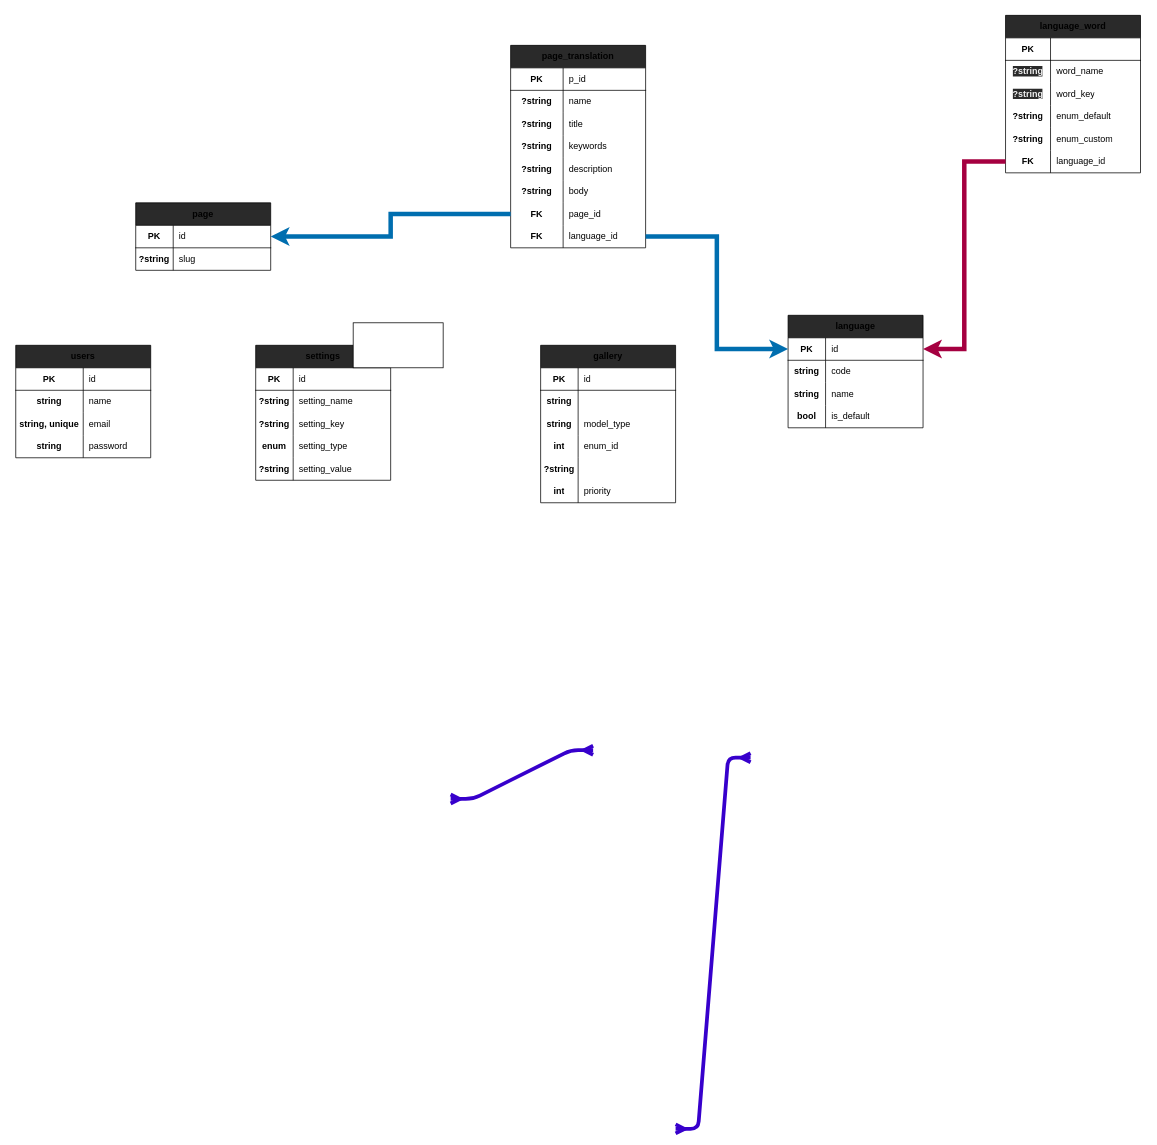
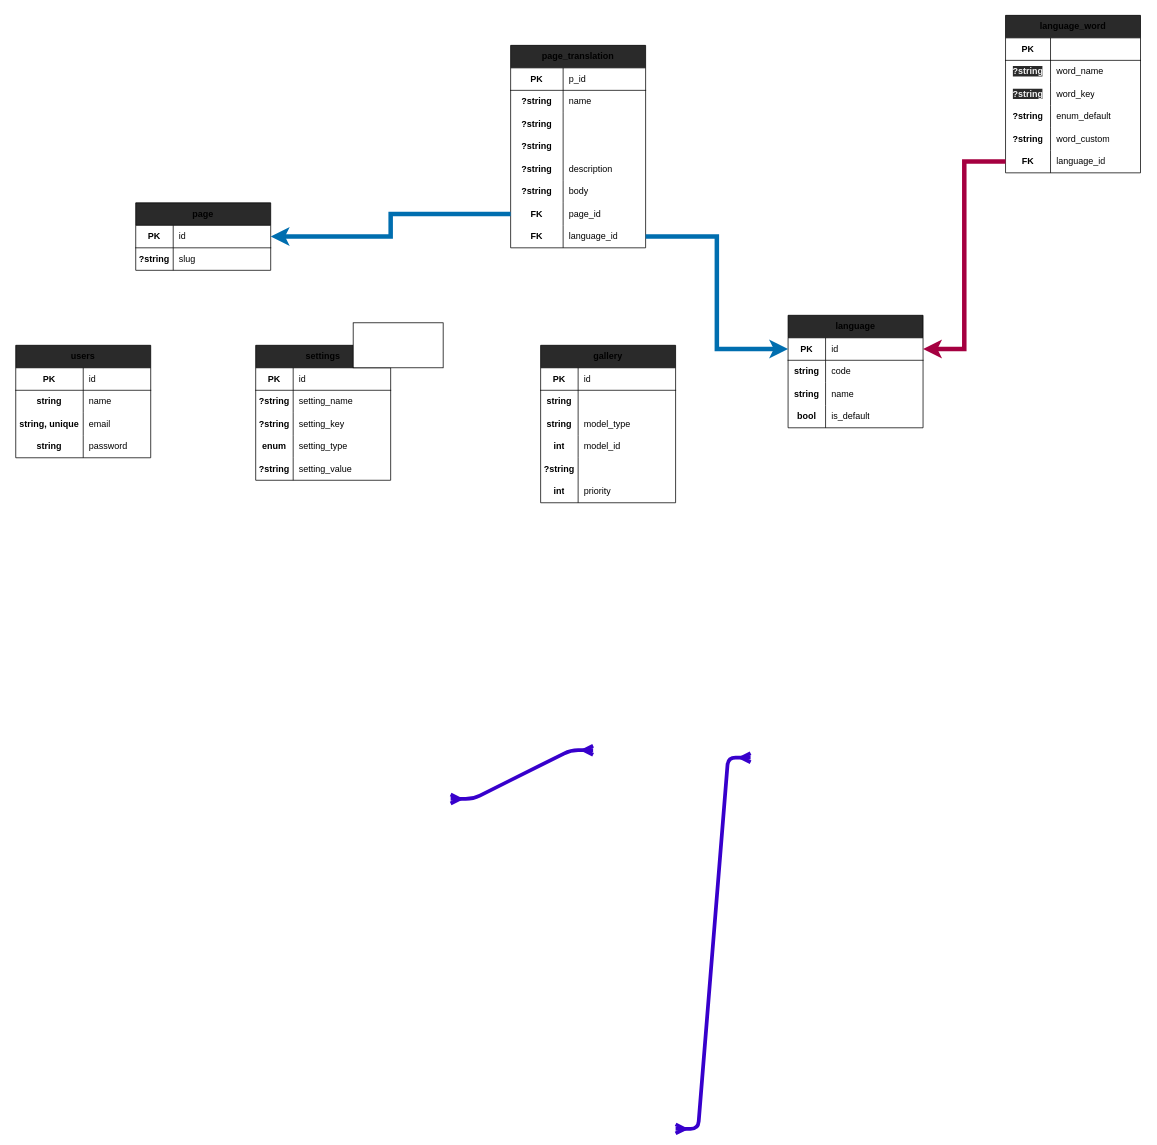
(604, 124) -> none
(1084, 139) -> (1084, 139)
(604, 147) -> none
(600, 447) -> (602, 447)
